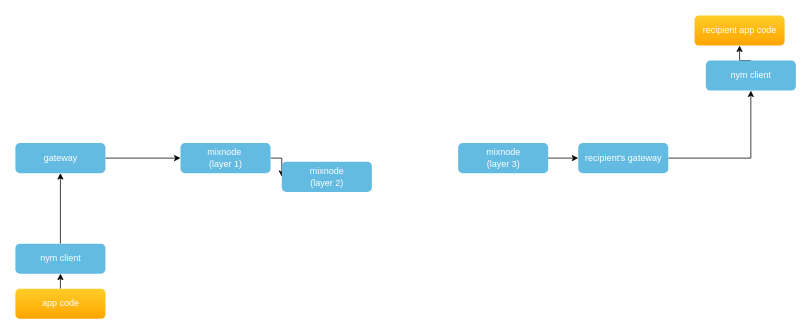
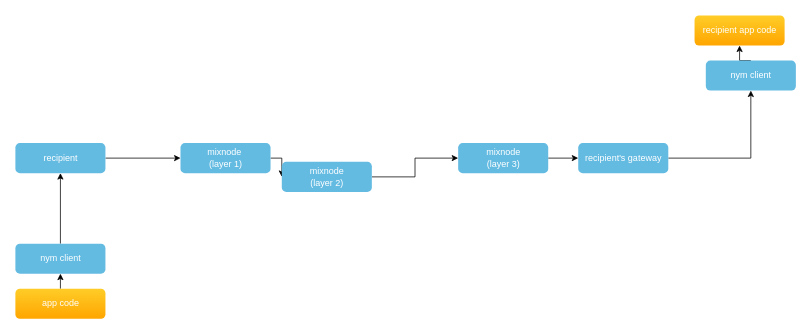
(61, 158) -> (61, 158)
none -> (415, 177)
